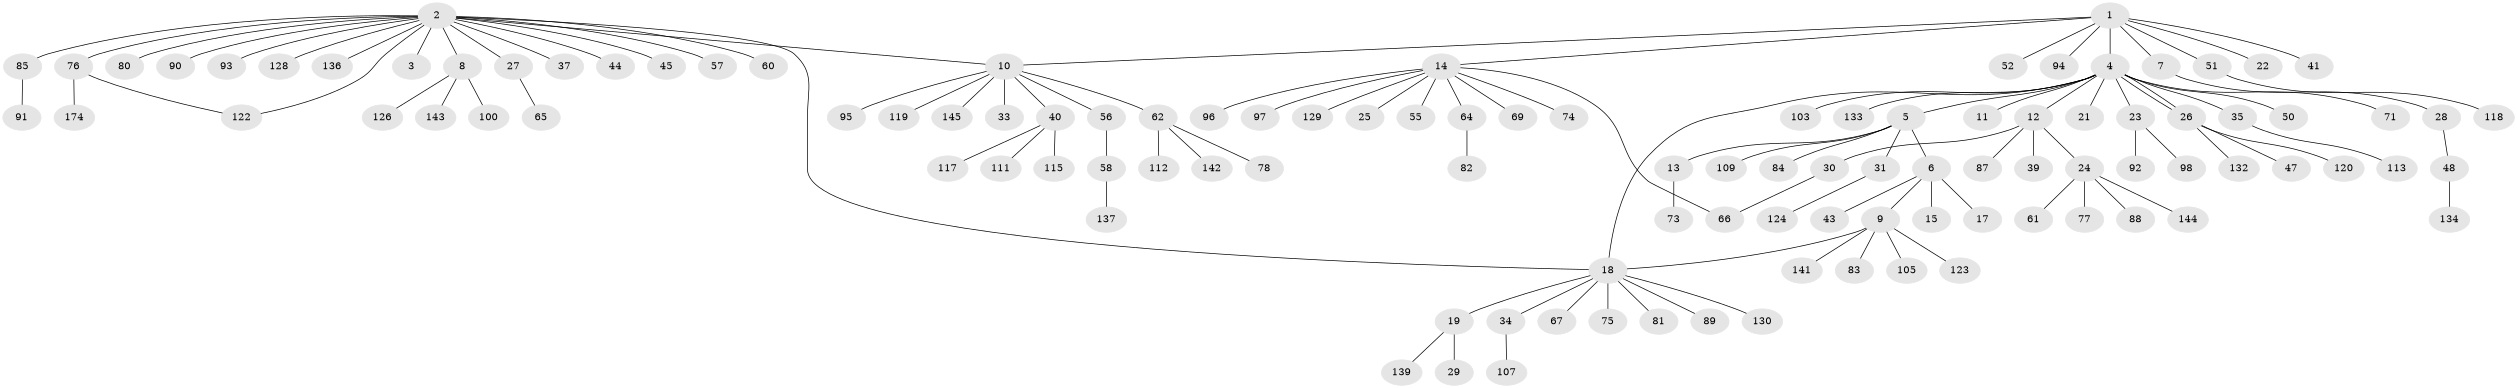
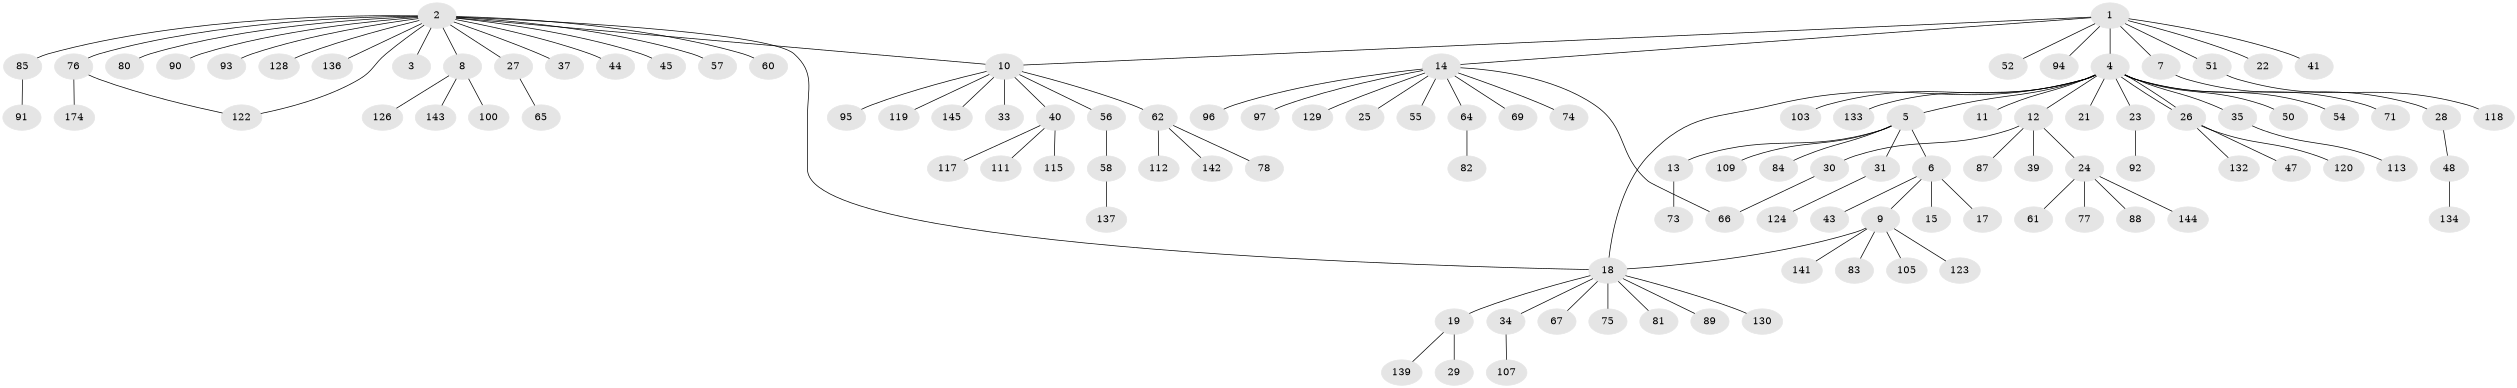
none -> (2340, 118)
(2187, 169) -> none
